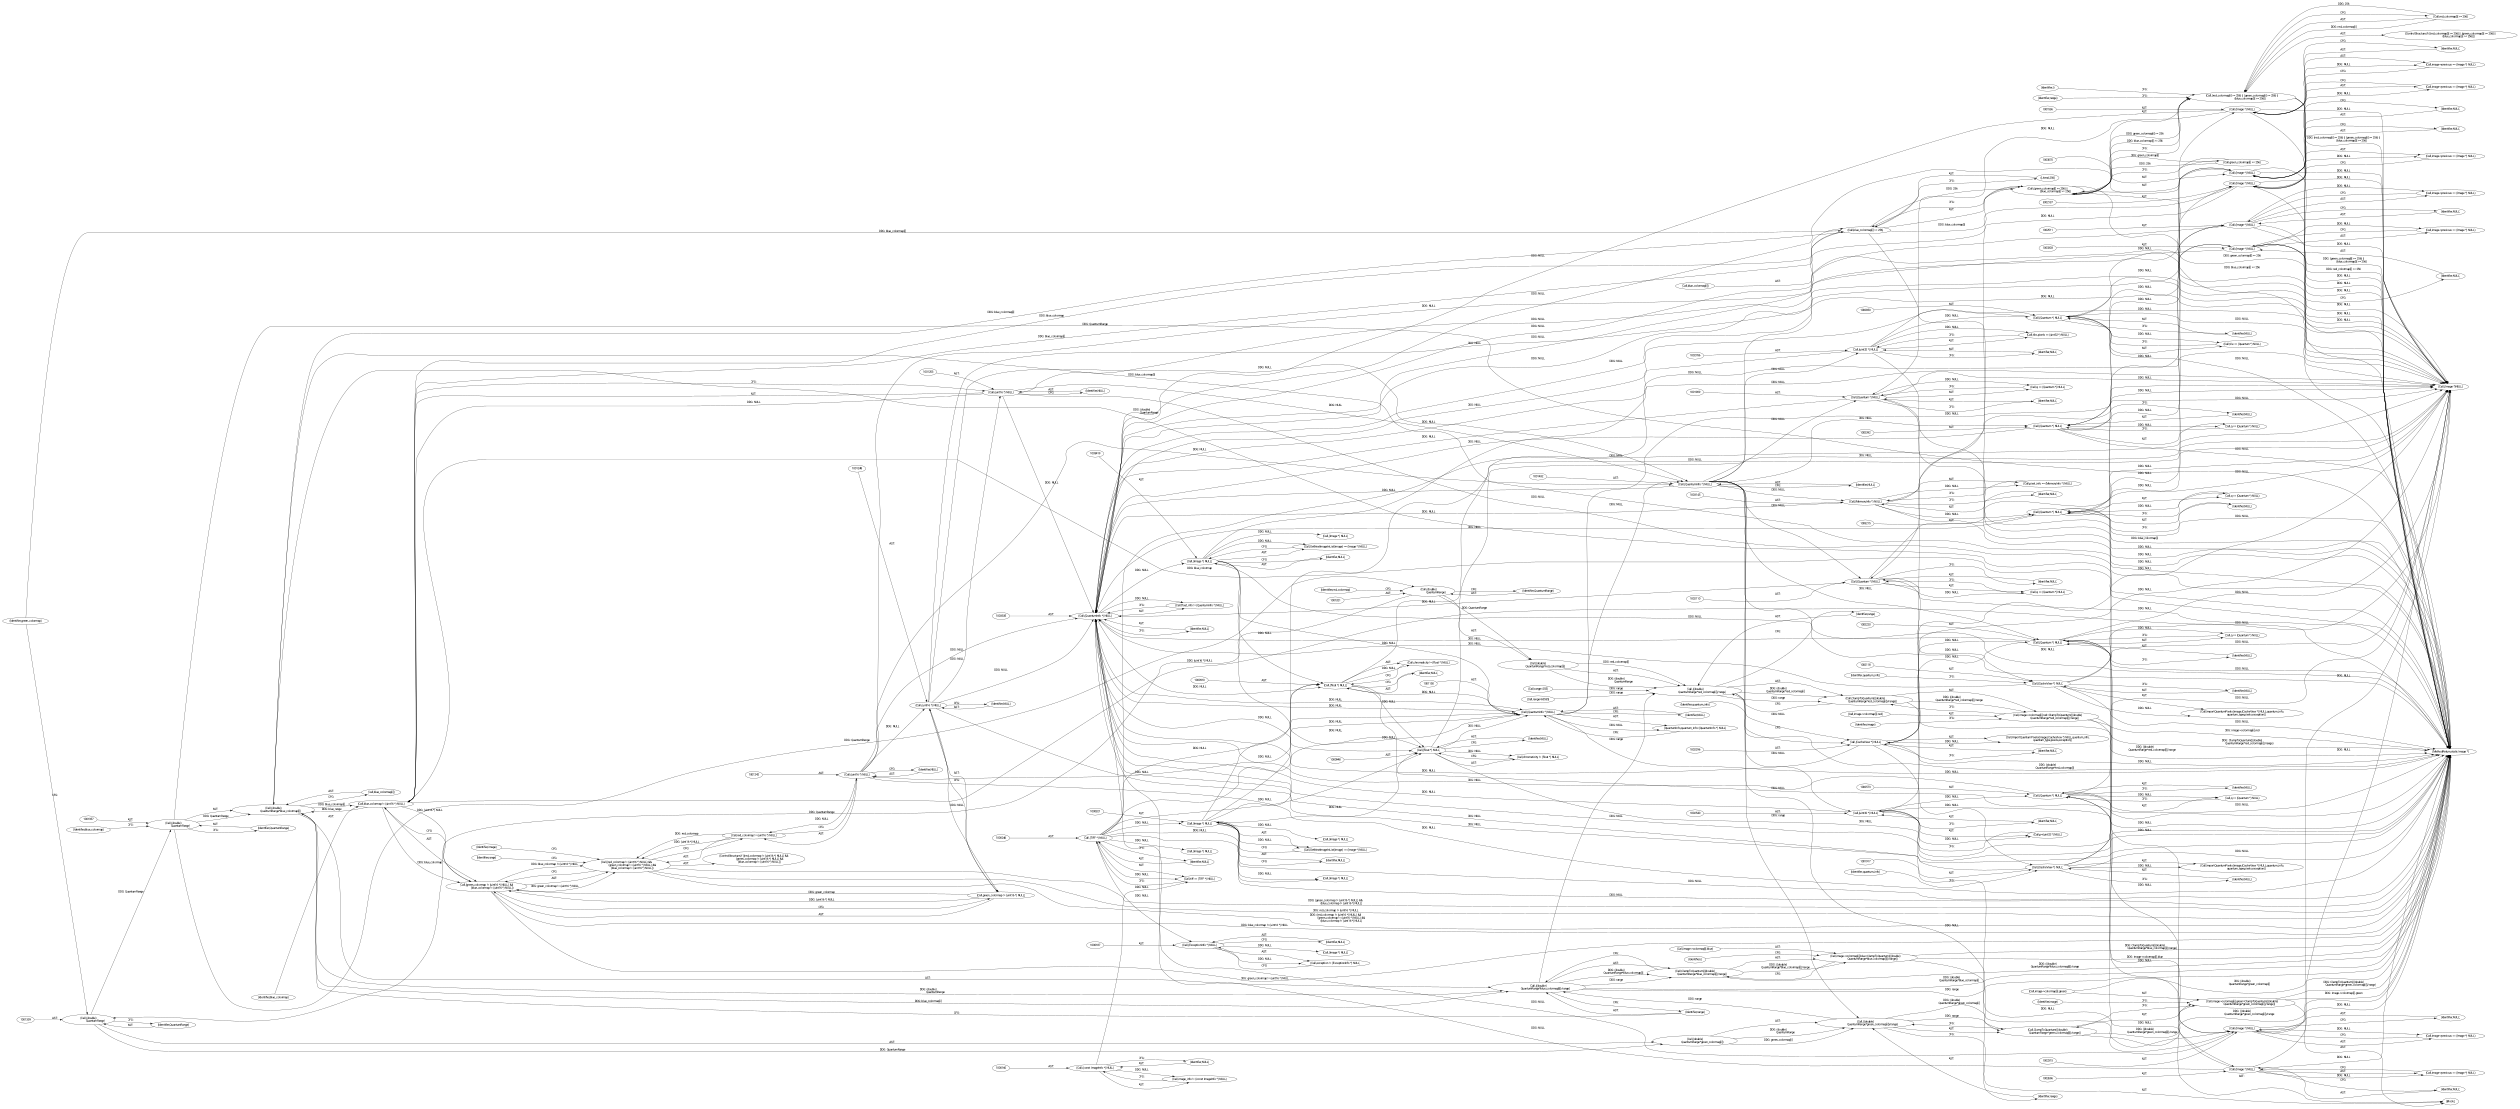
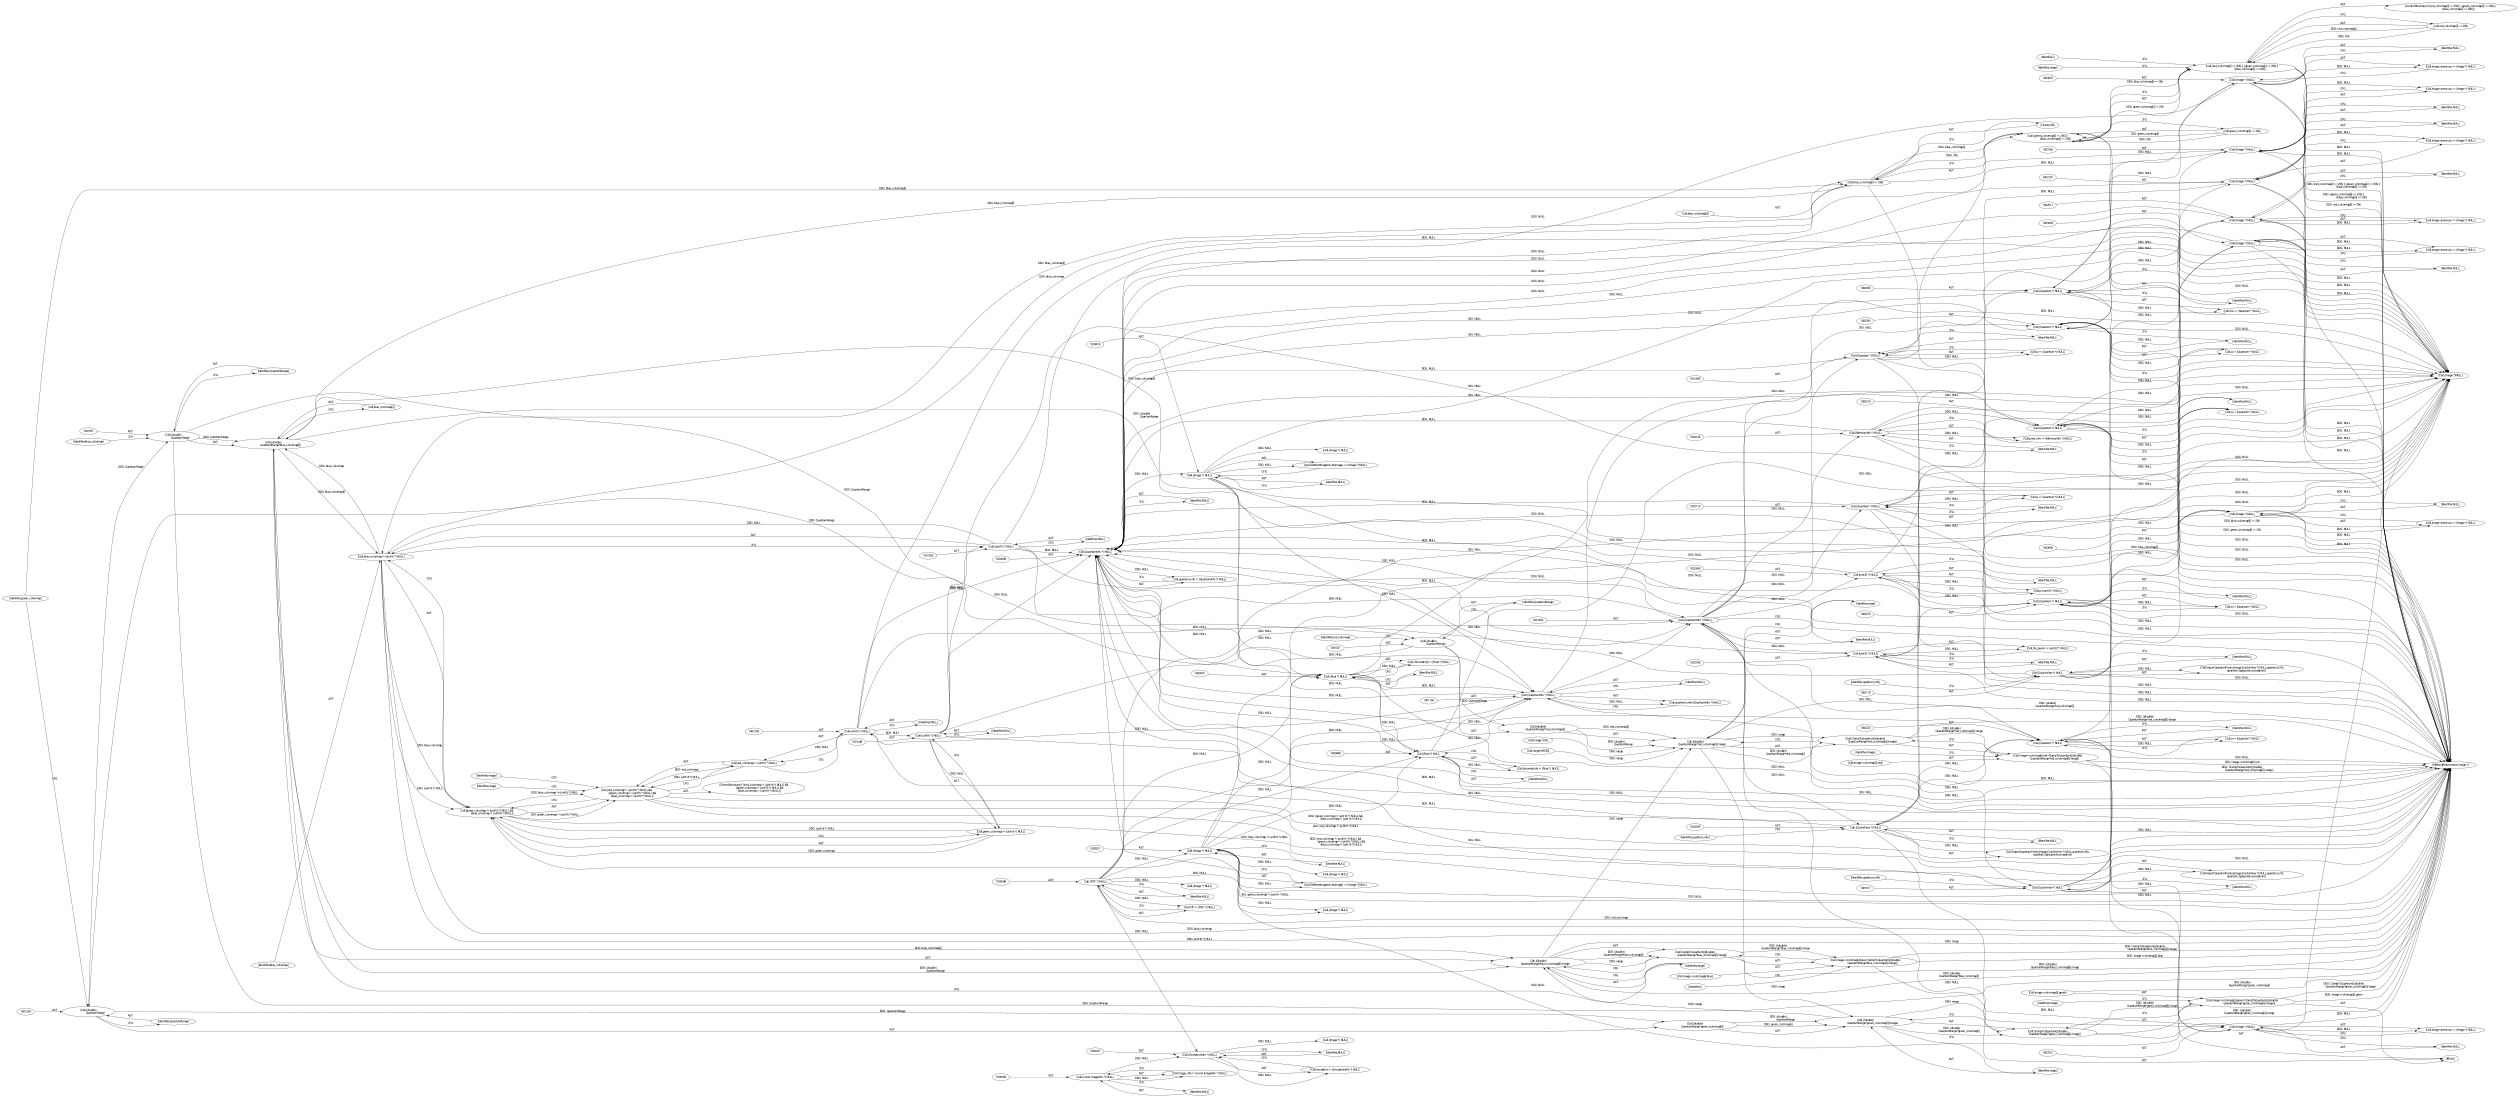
(1200, 606) -> (1200, 579)
(1695, 728) -> (1695, 703)
(332, 809) -> (332, 466)
(1616, 895) -> (1616, 918)
(1122, 950) -> (1140, 1063)
